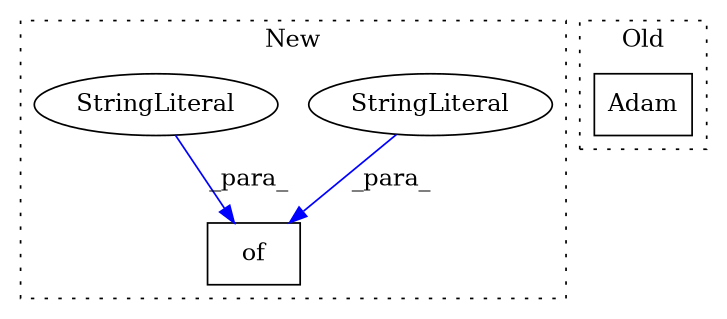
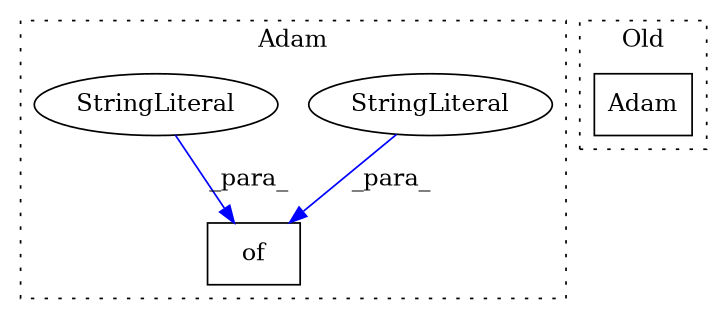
(293, 40) -> (293, 40)
